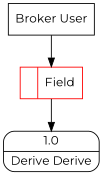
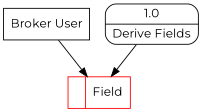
(51, 111) -> (127, 57)
(51, 161) -> (152, 34)
